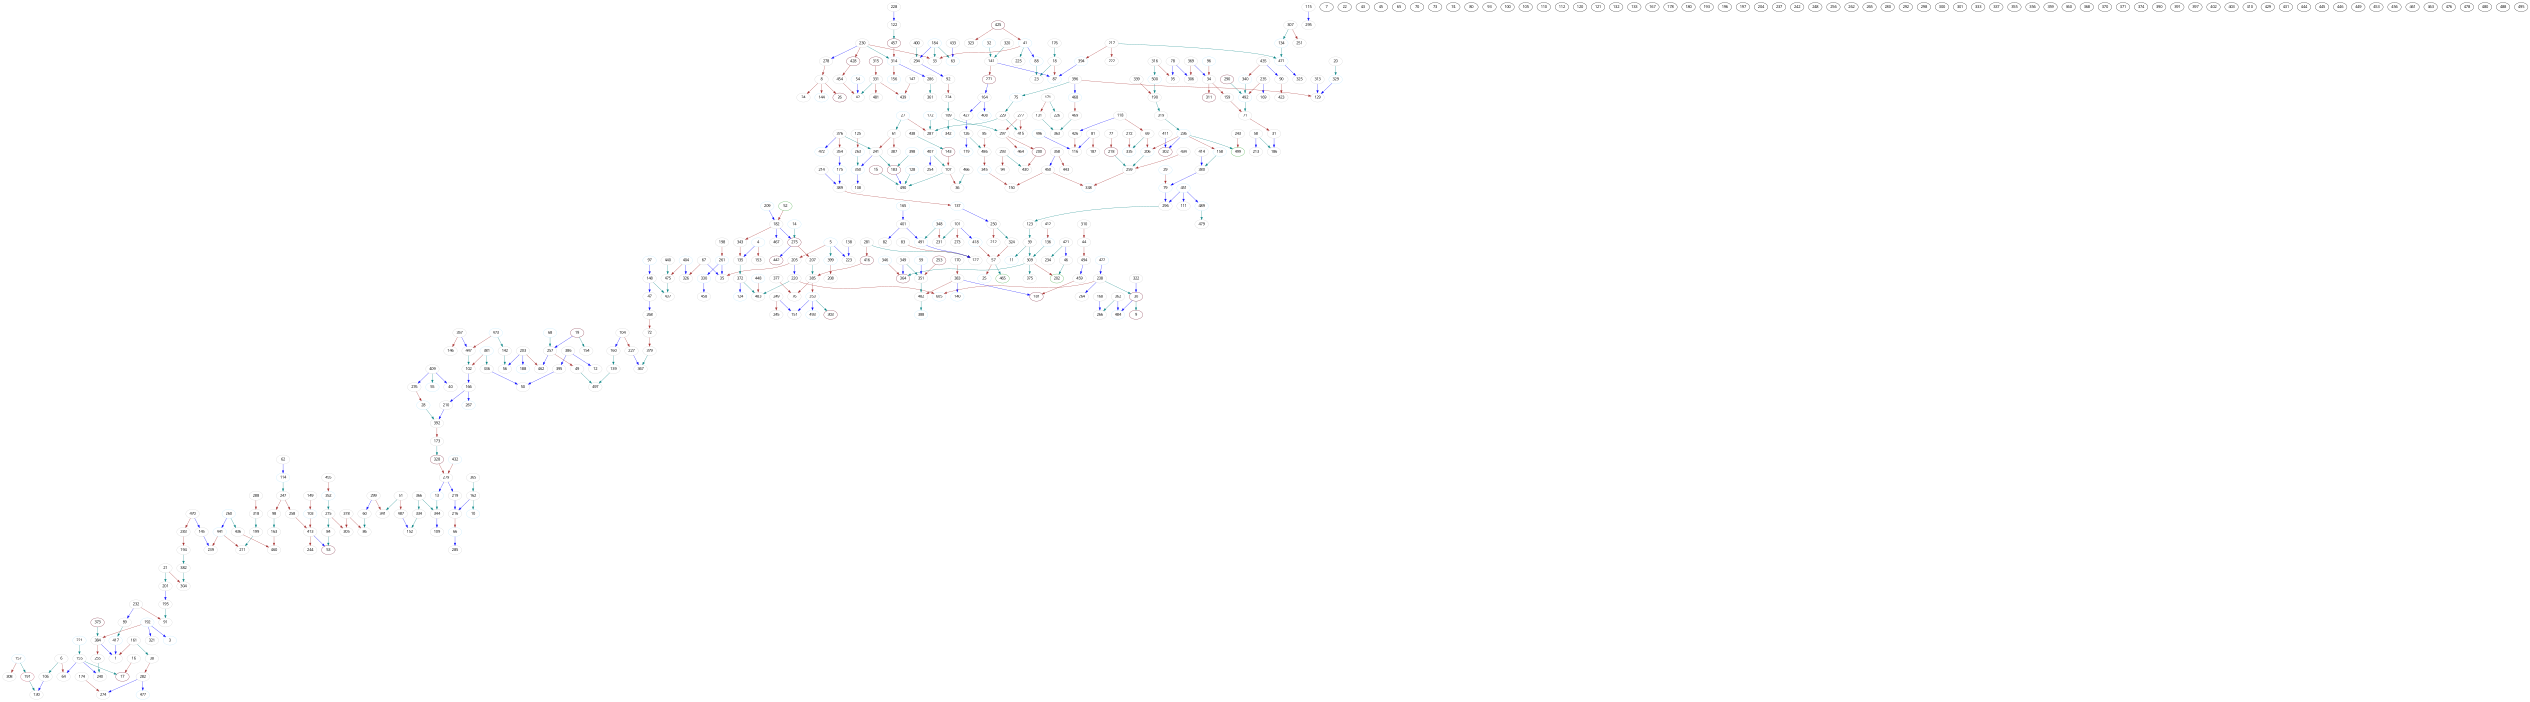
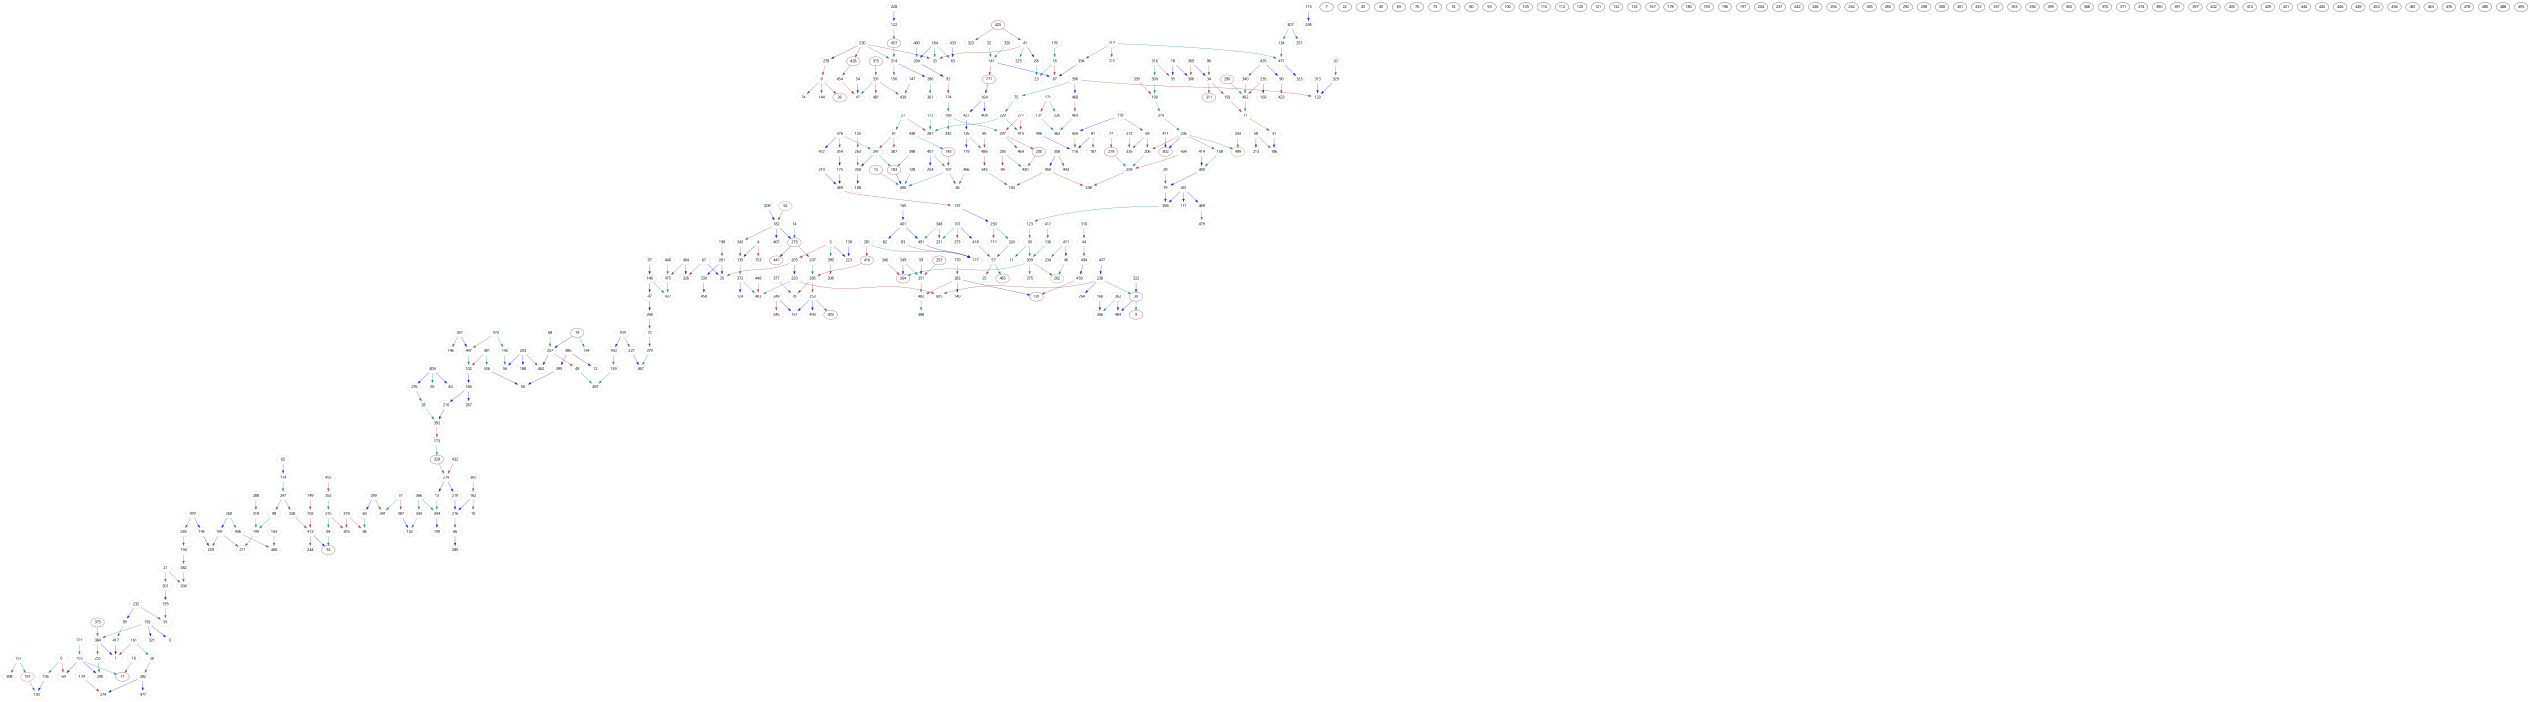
(1003, 279) -> (1003, 279)
(274, 522) -> (266, 522)
